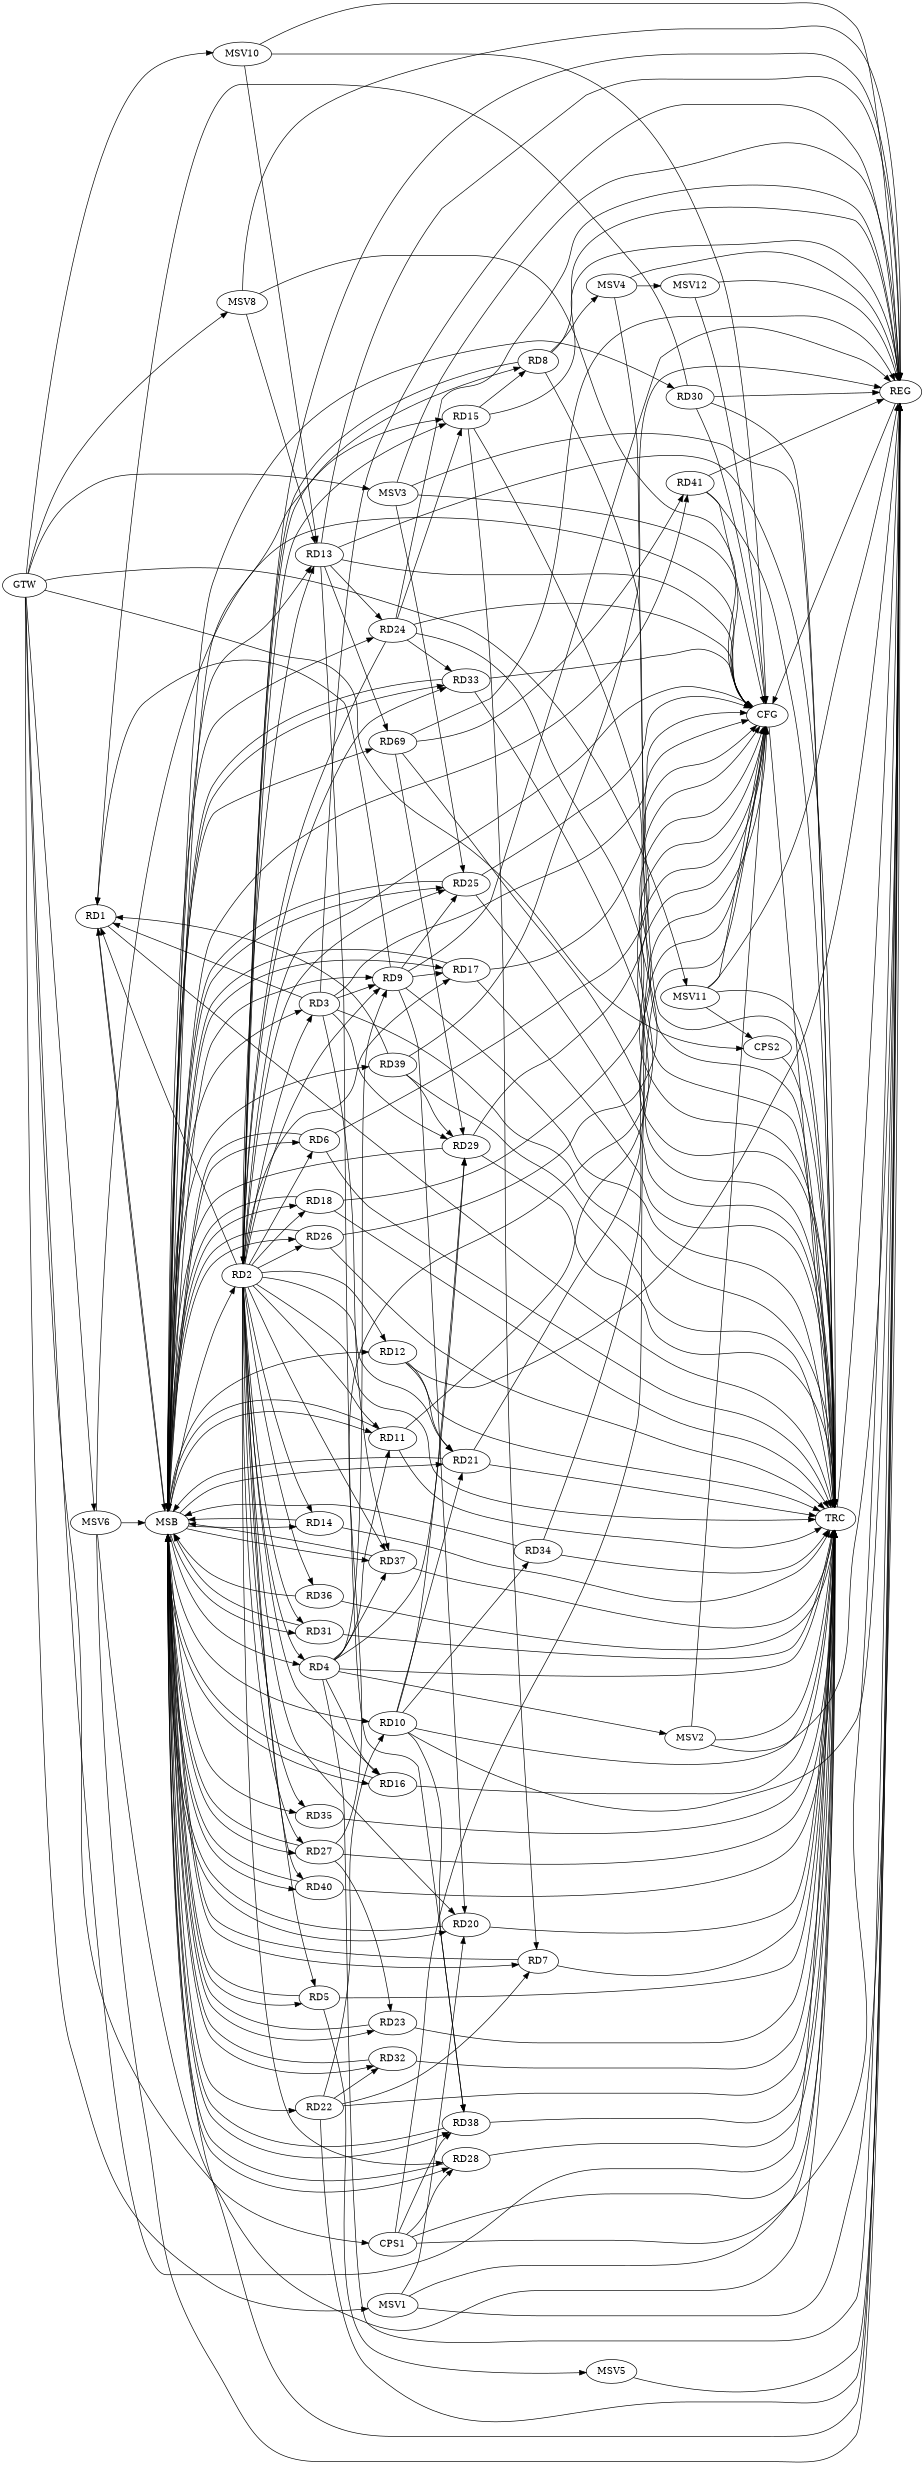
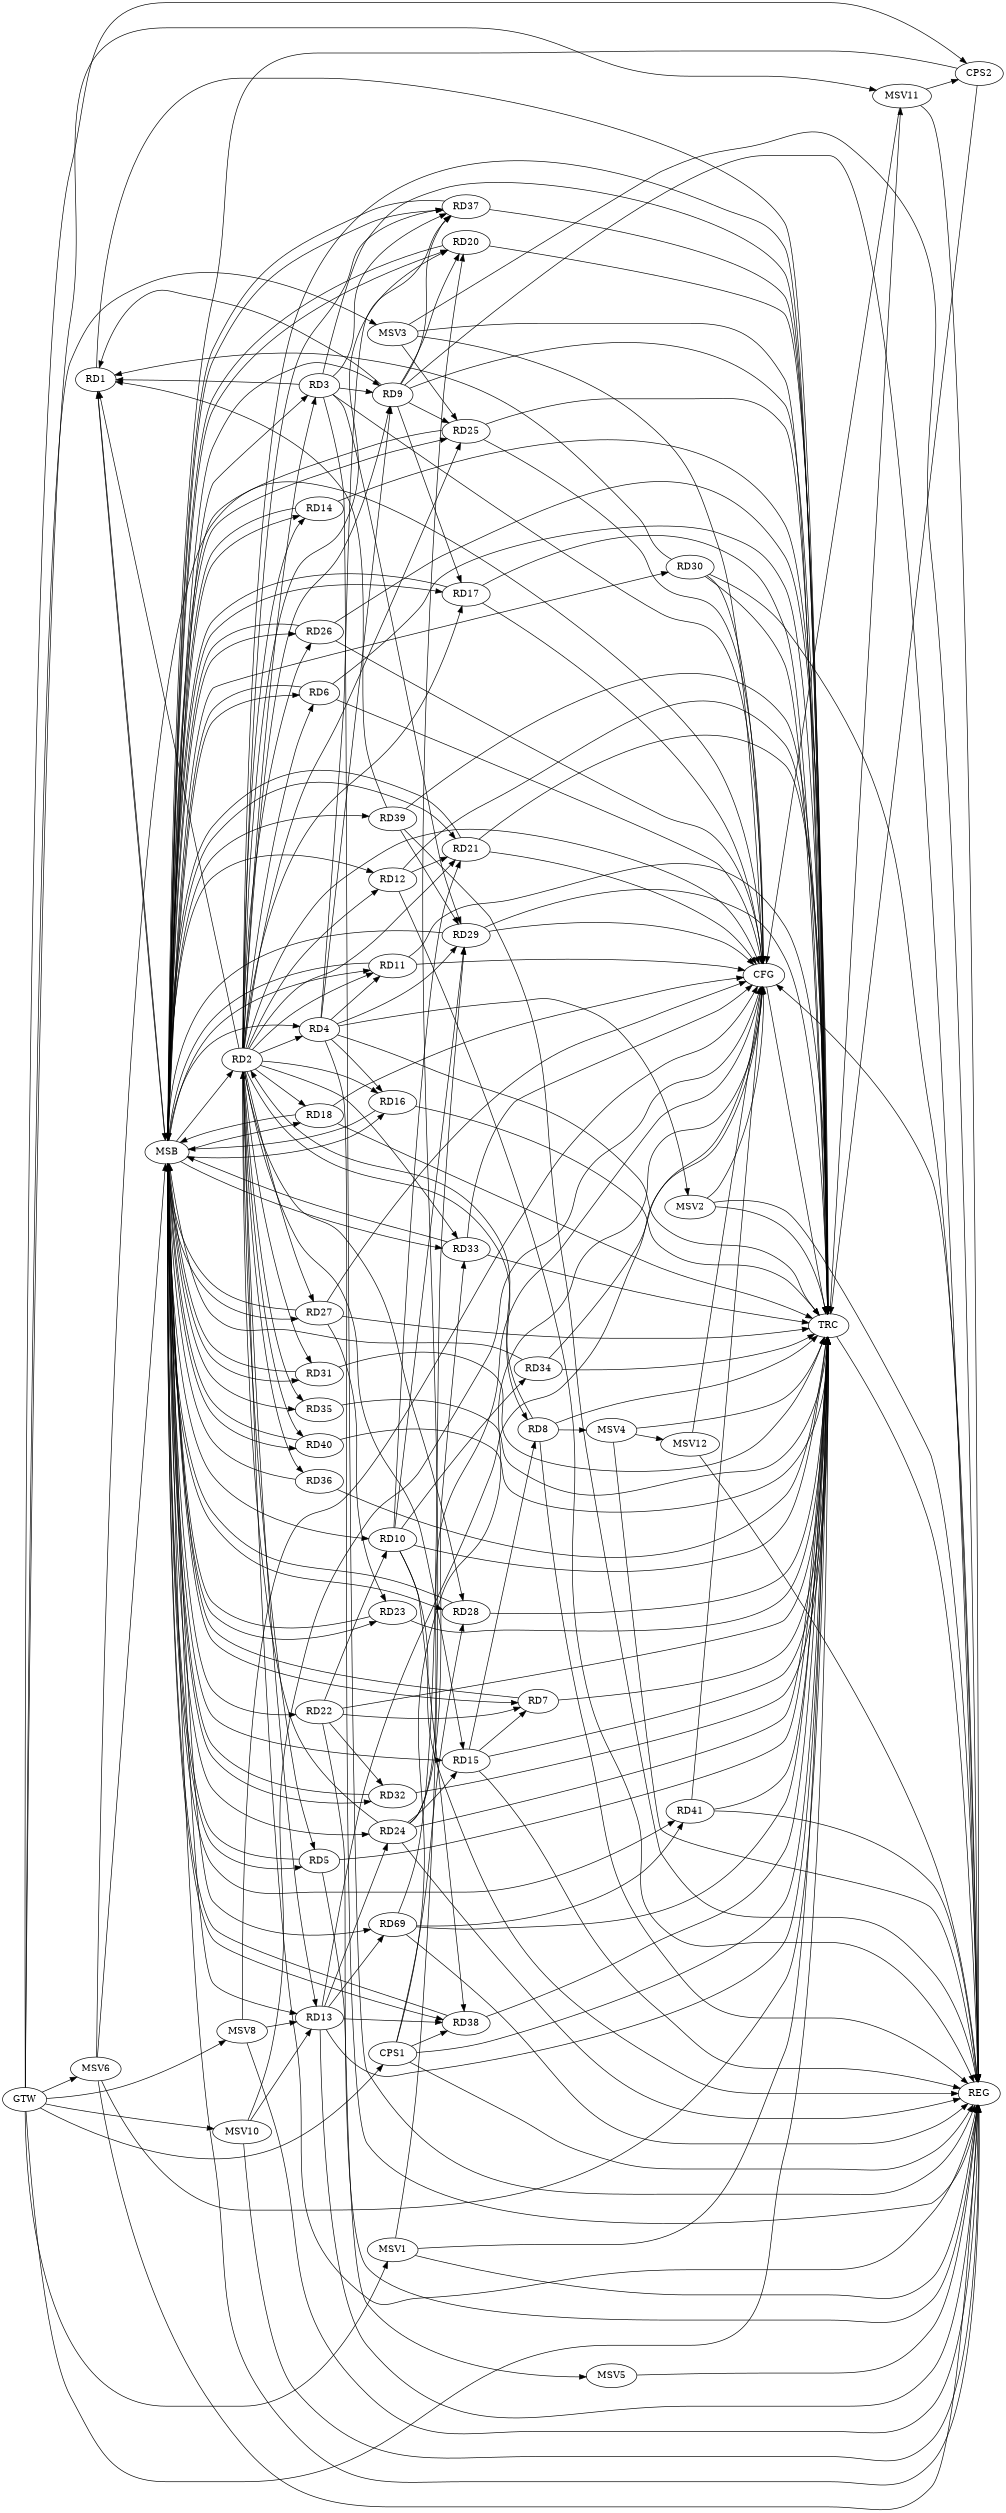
none -> (221, 248)
none -> (426, 303)
(812, 1083) -> (865, 714)
